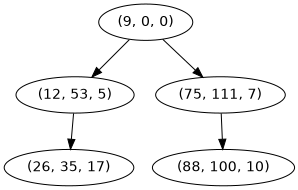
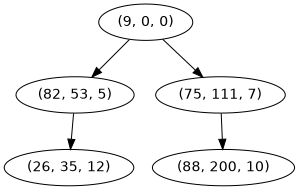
(75, 95) -> (75, 95)
(69, 168) -> (69, 168)
(223, 168) -> (223, 168)
